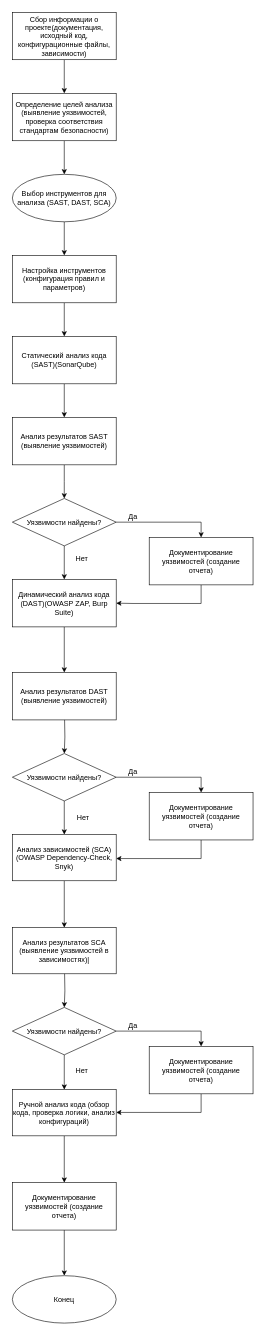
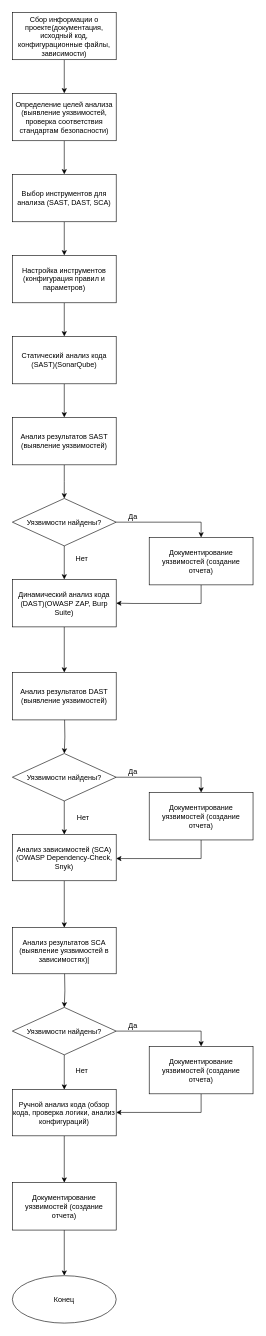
(64, 198) -> (64, 198)
